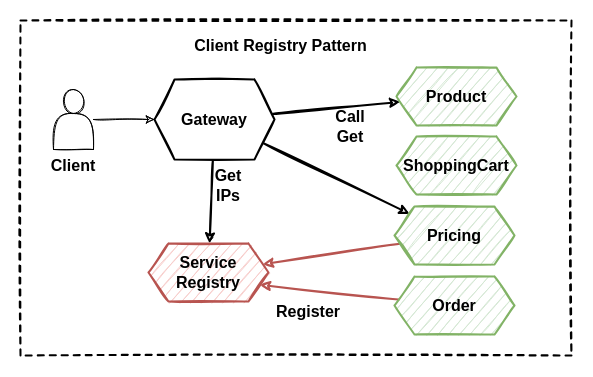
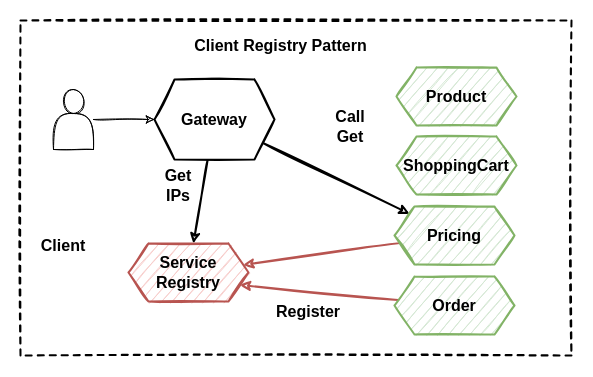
(332, 108) -> none
(74, 166) -> (64, 246)
(229, 186) -> (179, 186)
(209, 273) -> (189, 273)
